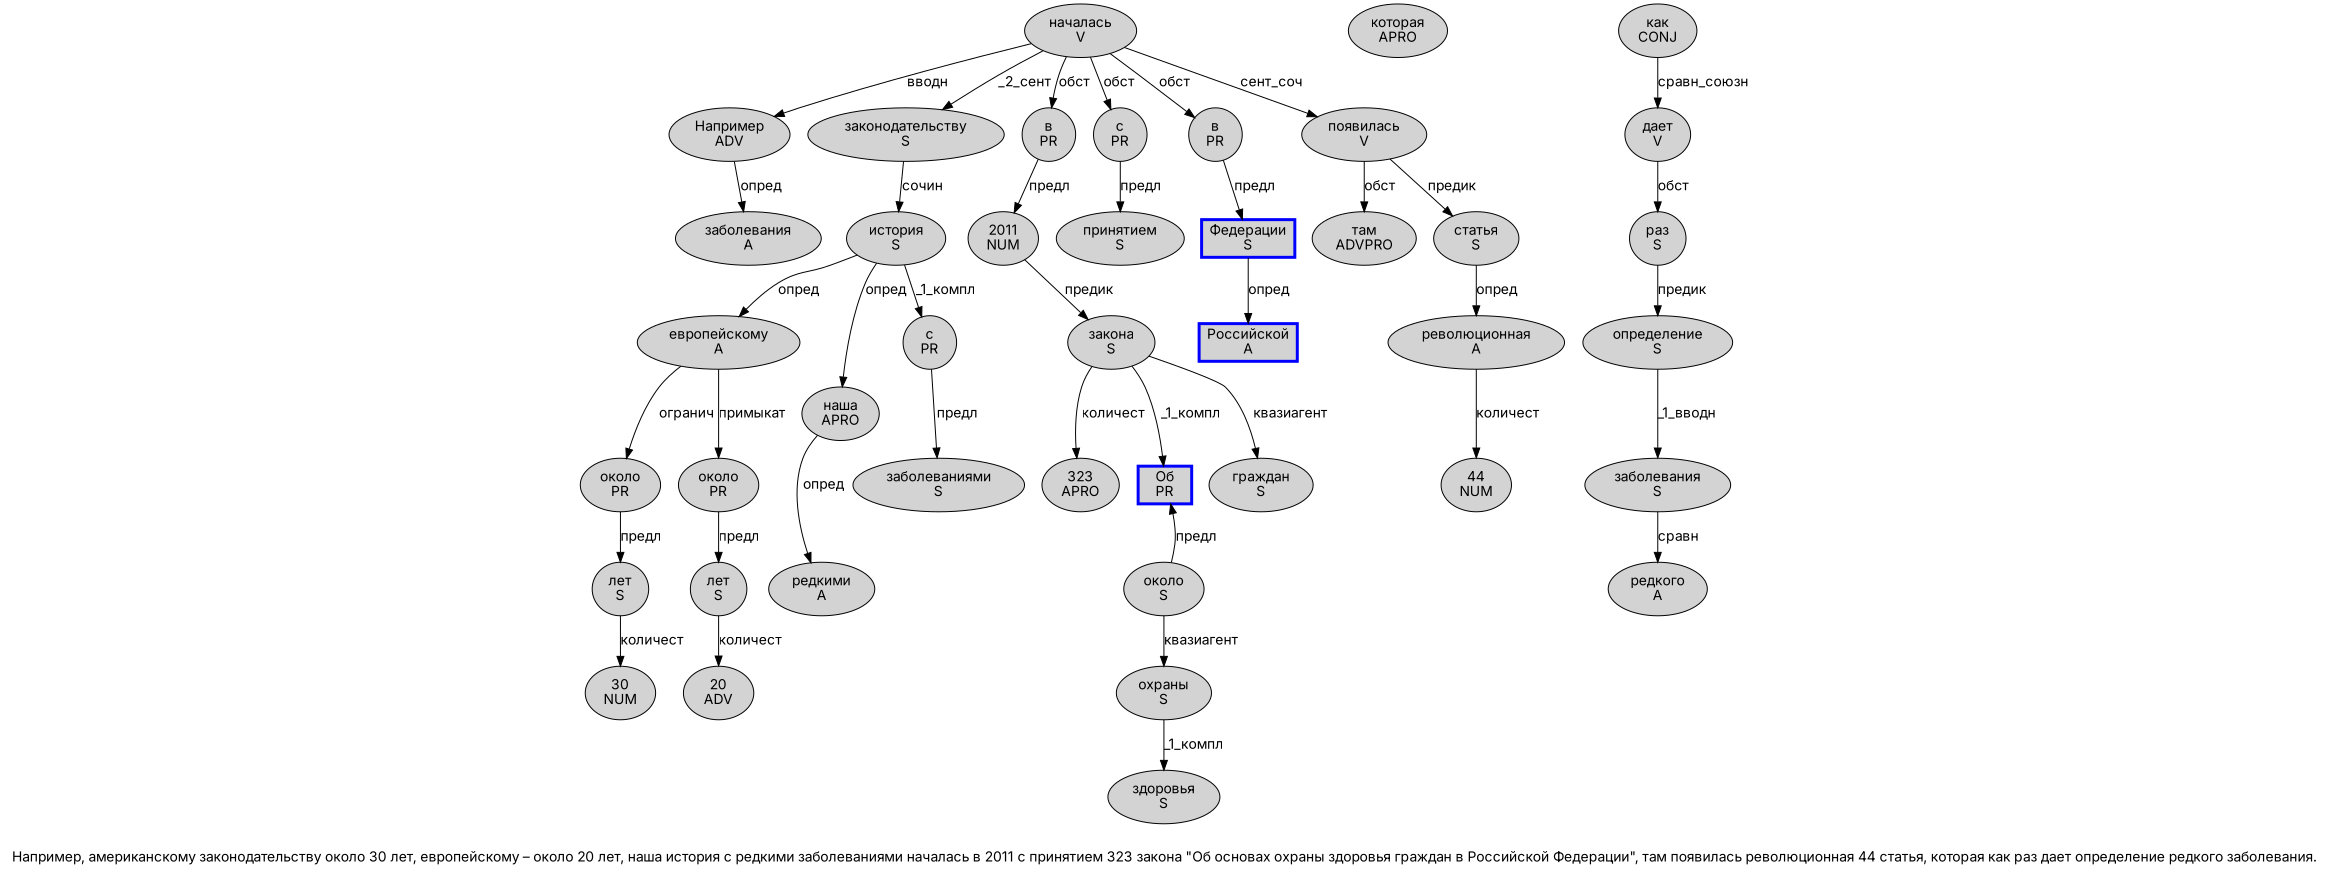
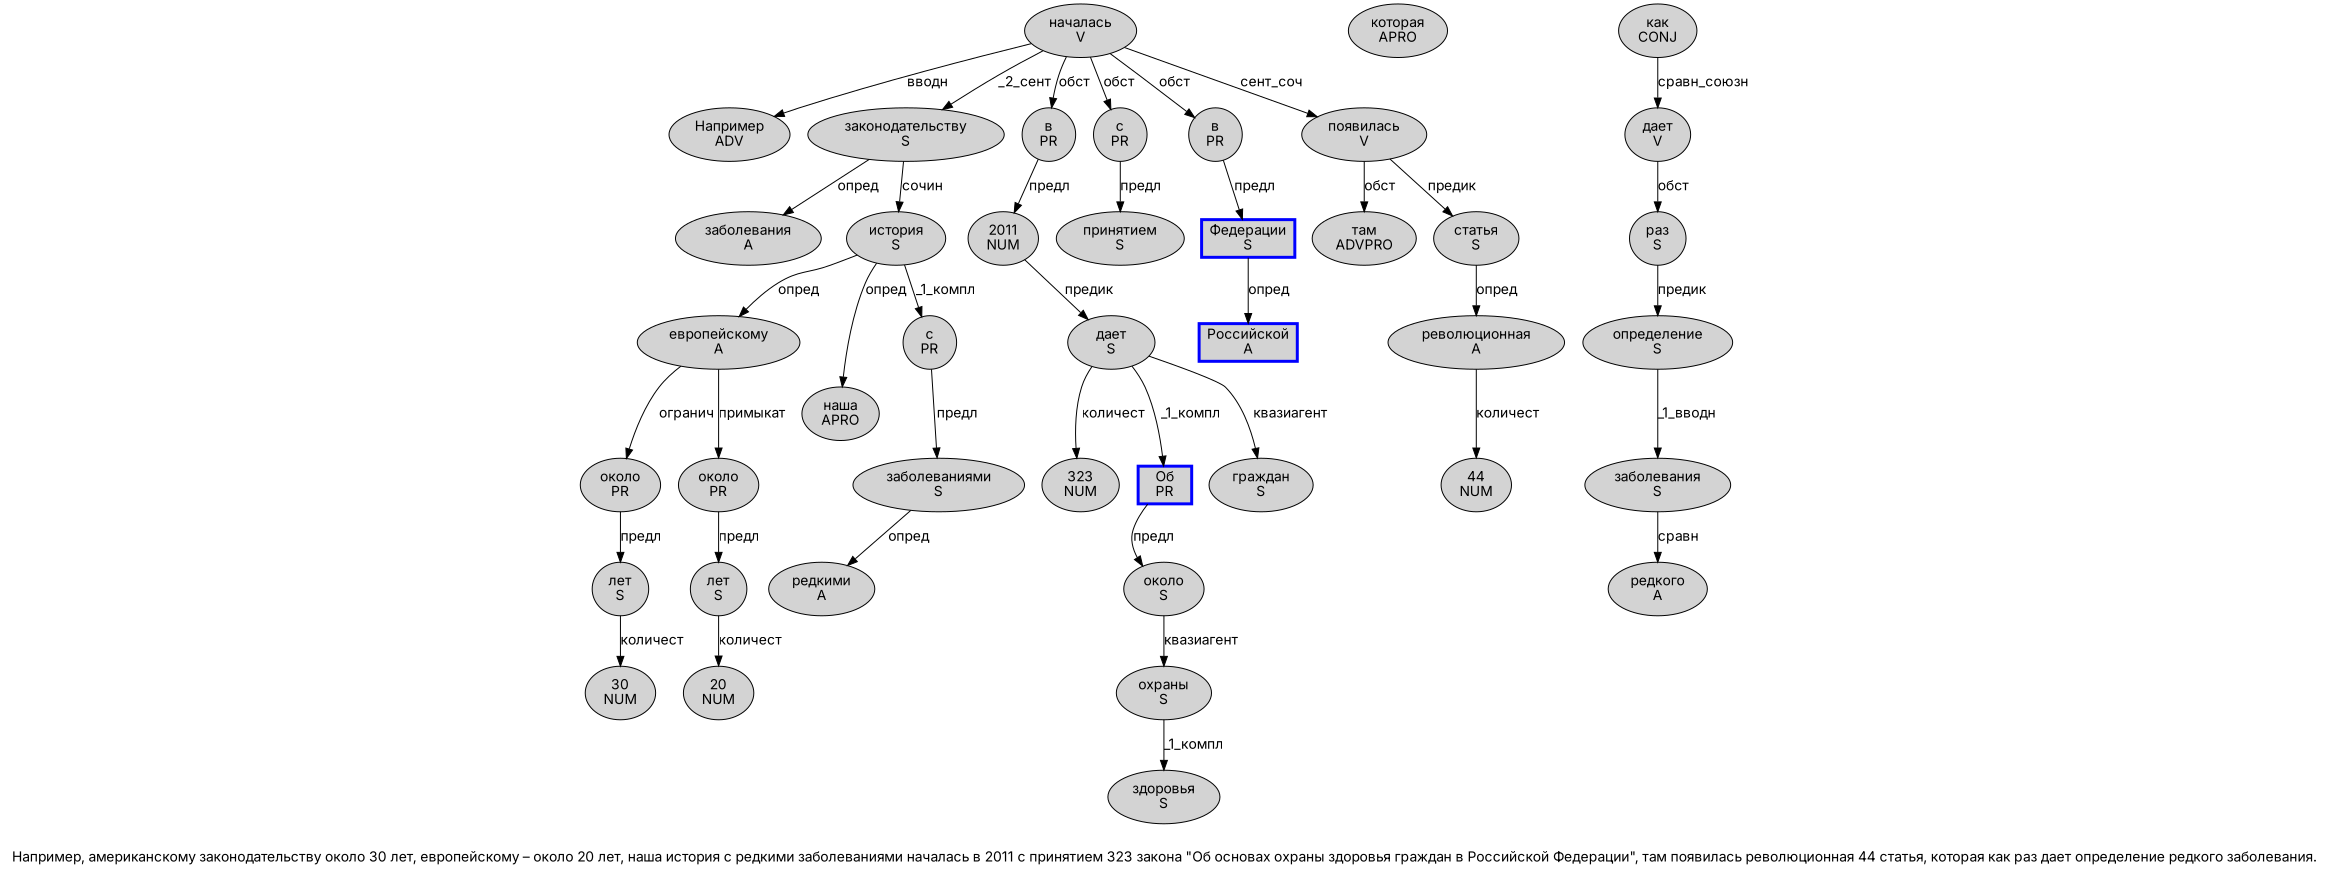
(738, 182) -> (830, 185)
(1111, 342) -> (1111, 342)
(1081, 485) -> (1081, 485)
(797, 492) -> (883, 535)
(1175, 538) -> (1133, 529)
(719, 693) -> (719, 693)
